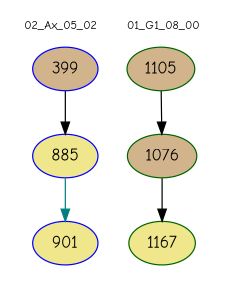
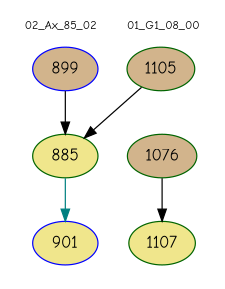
(61, 26) -> (61, 26)
(65, 69) -> (65, 69)
(161, 107) -> (125, 102)
(65, 156) -> (65, 156)
(162, 243) -> (162, 243)
